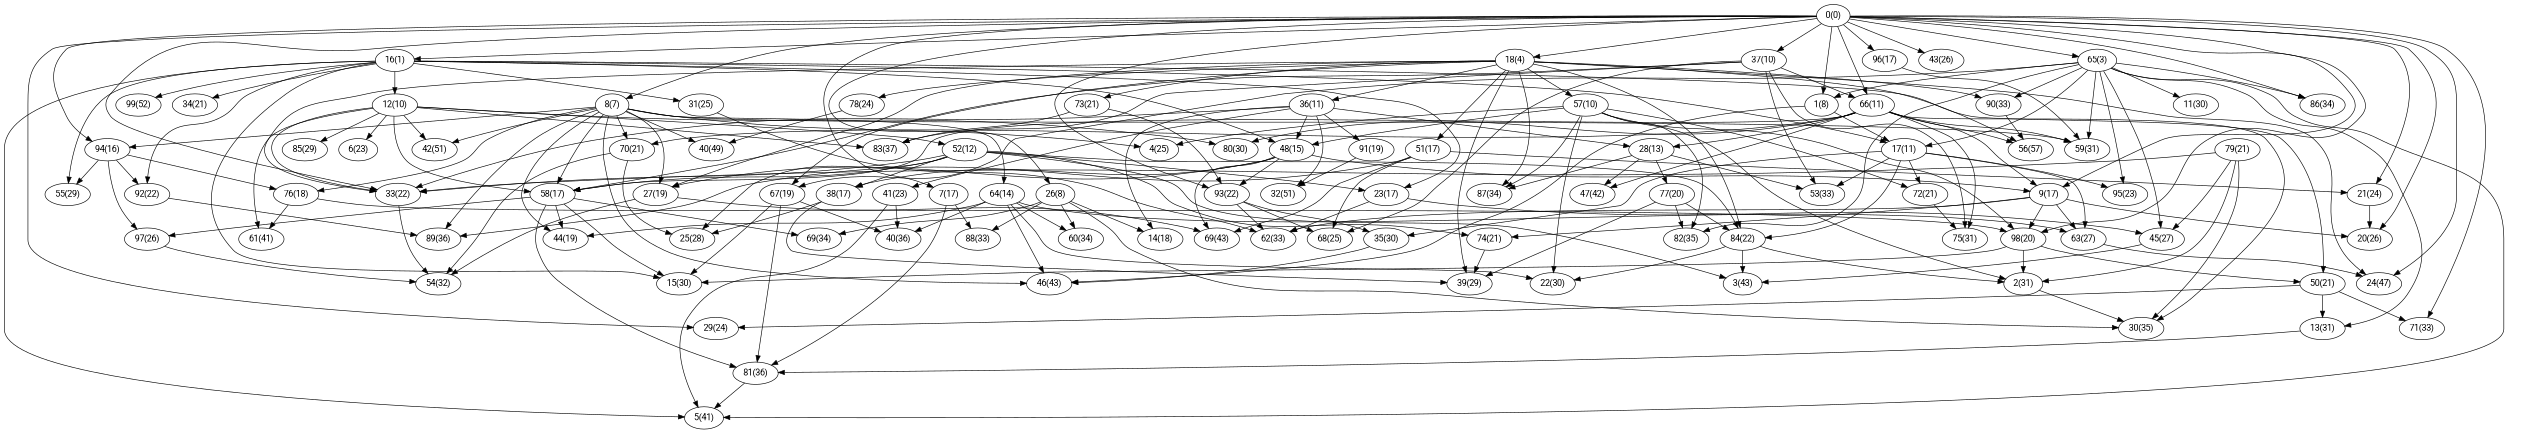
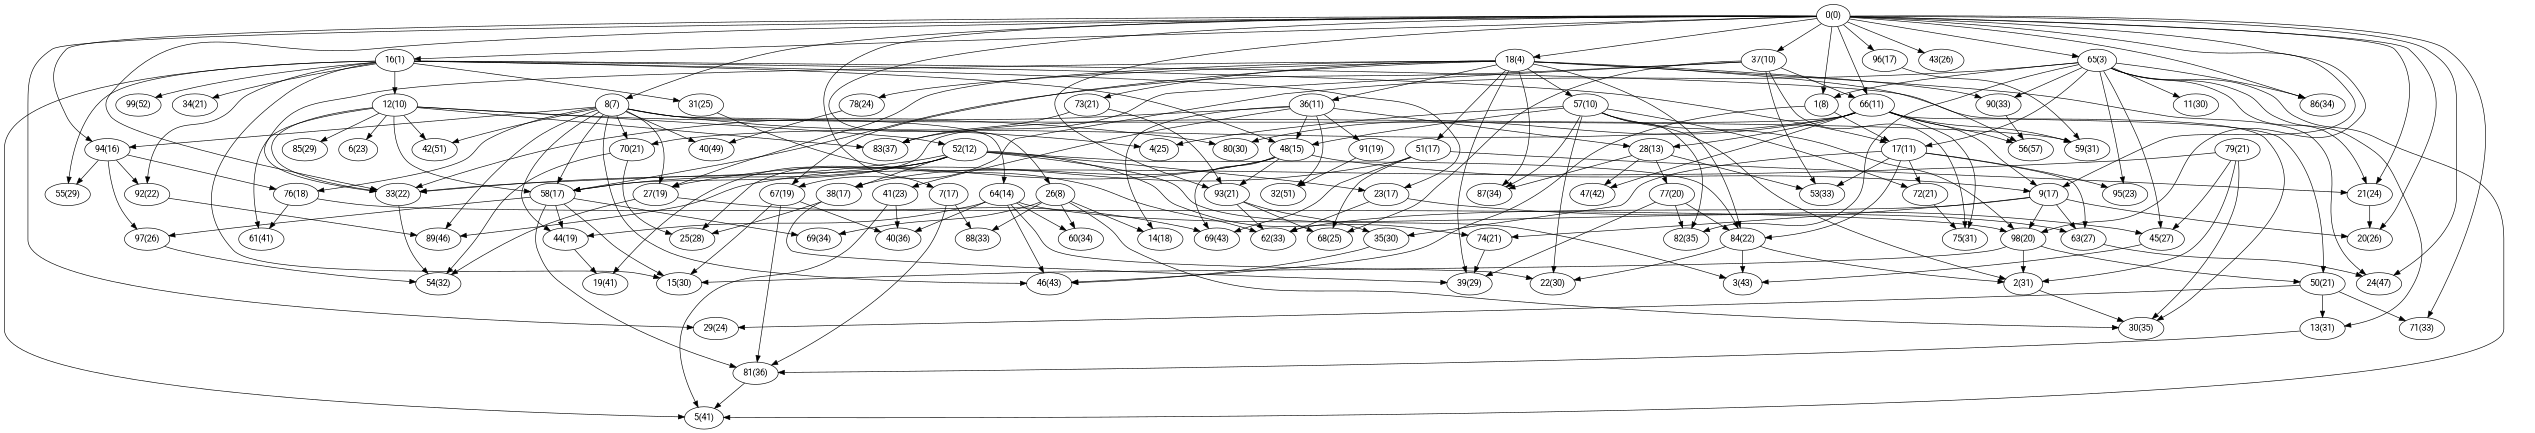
(2093, 99) -> (2245, 113)
(1227, 194) -> (1227, 194)
(438, 239) -> (438, 239)
none -> (605, 284)
